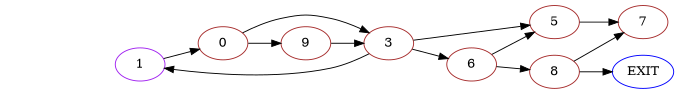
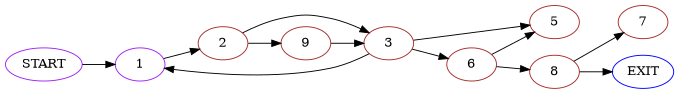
(594, 22) -> none
(223, 43) -> (223, 43)
none -> (44, 64)
